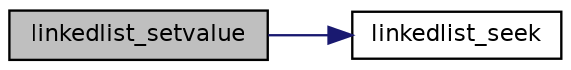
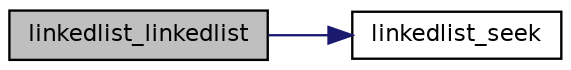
(139, 35) -> (139, 35)
